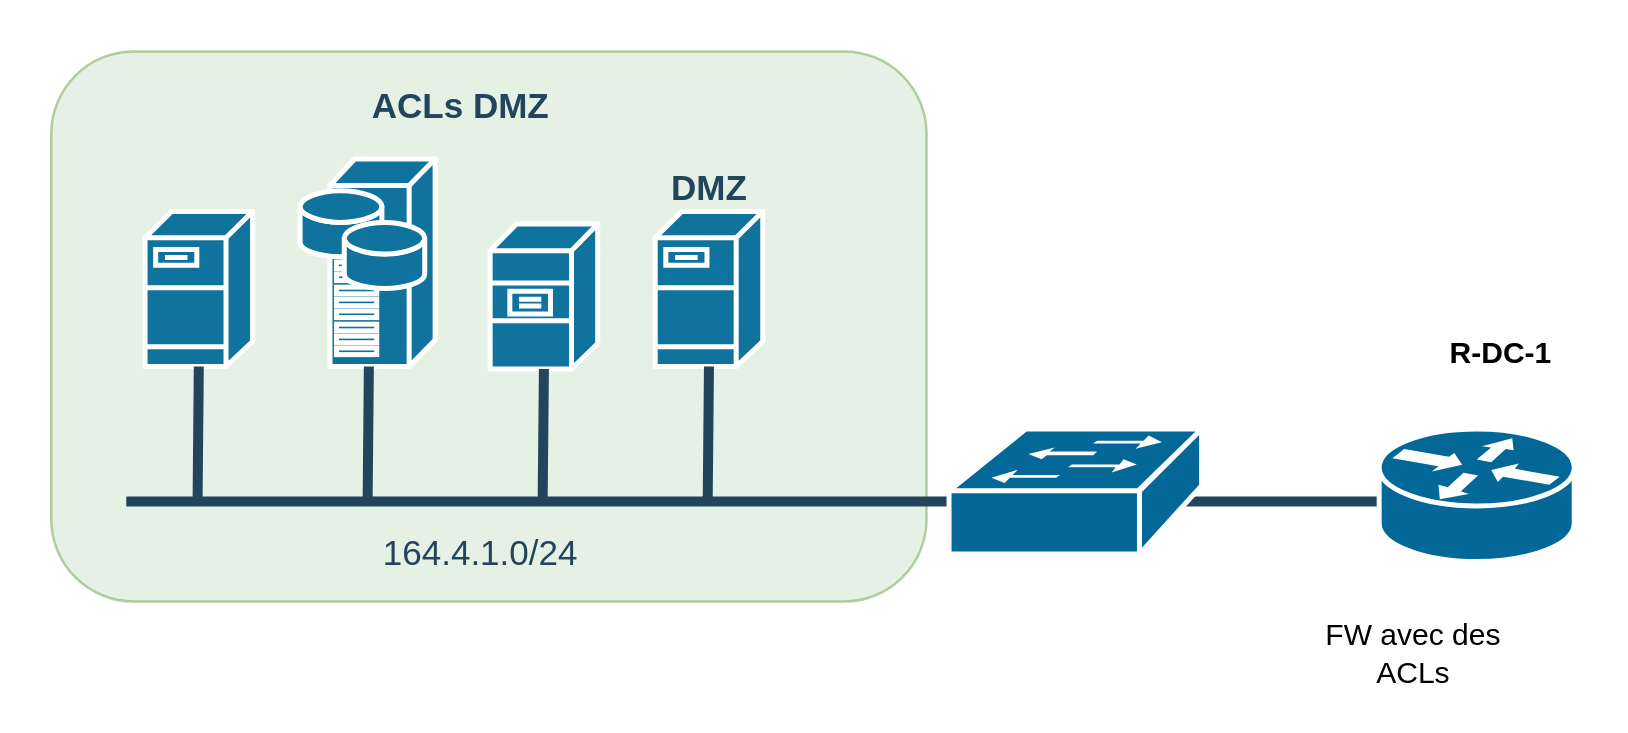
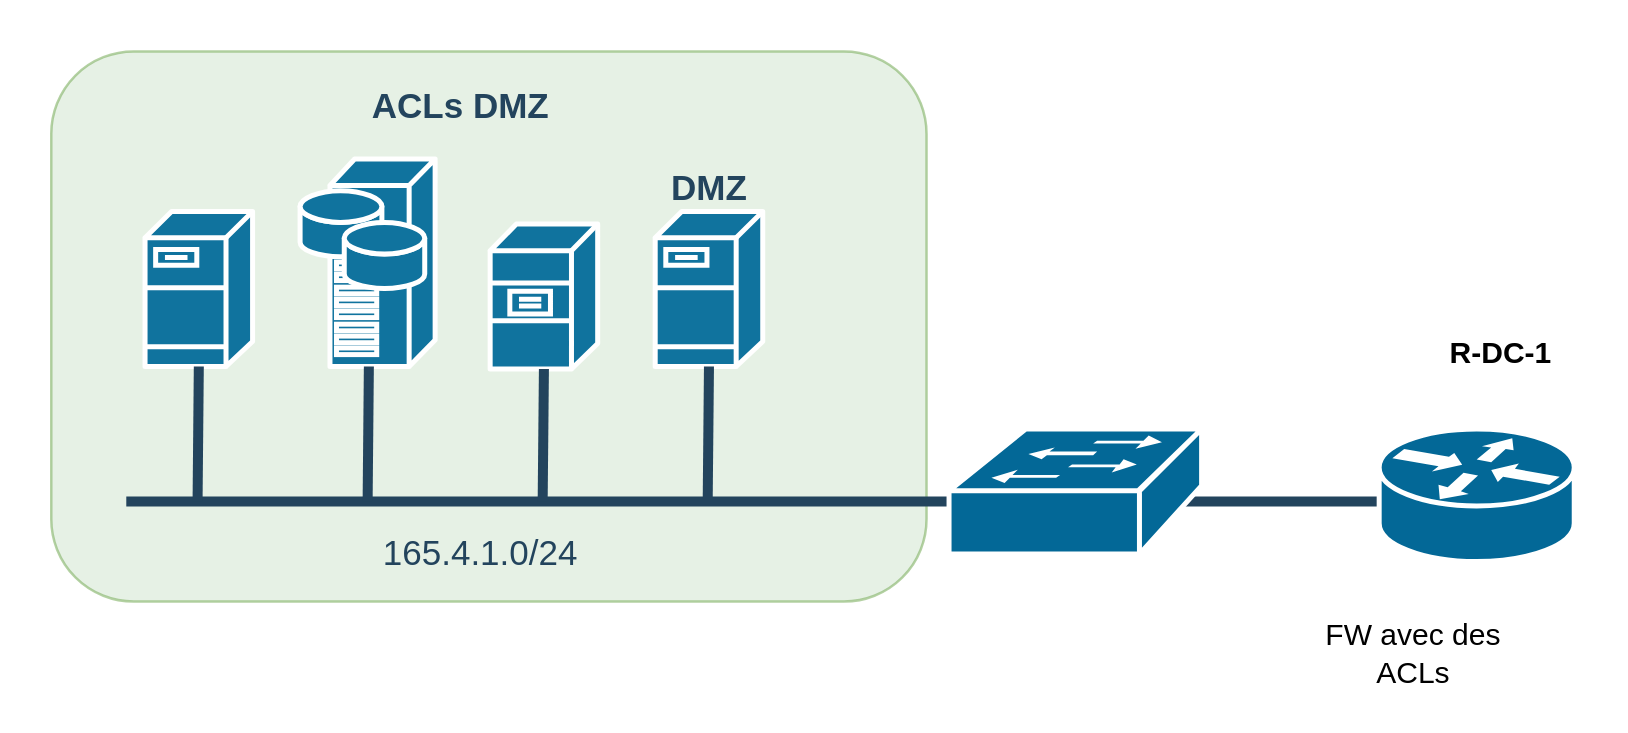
(481, 554) -> (481, 554)
